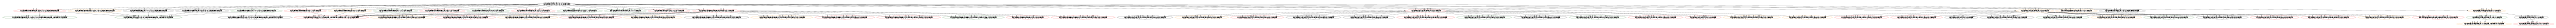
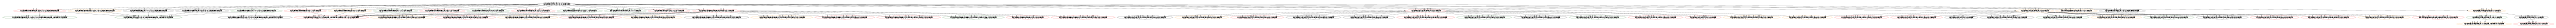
(2534, 24) -> (2534, 24)
